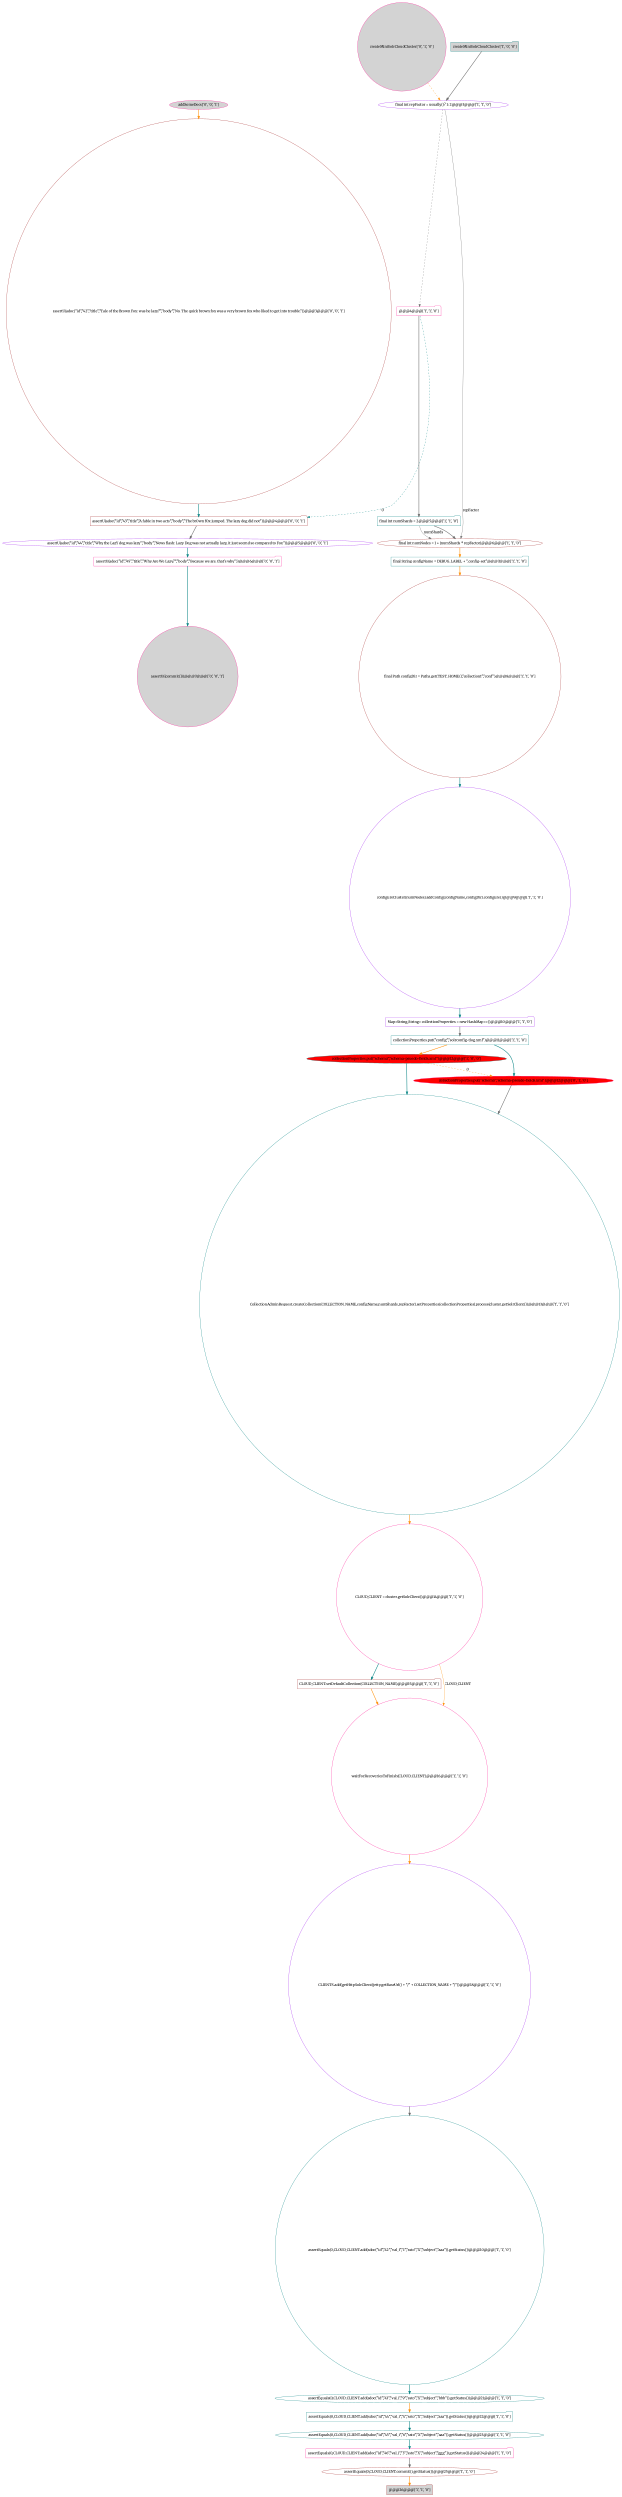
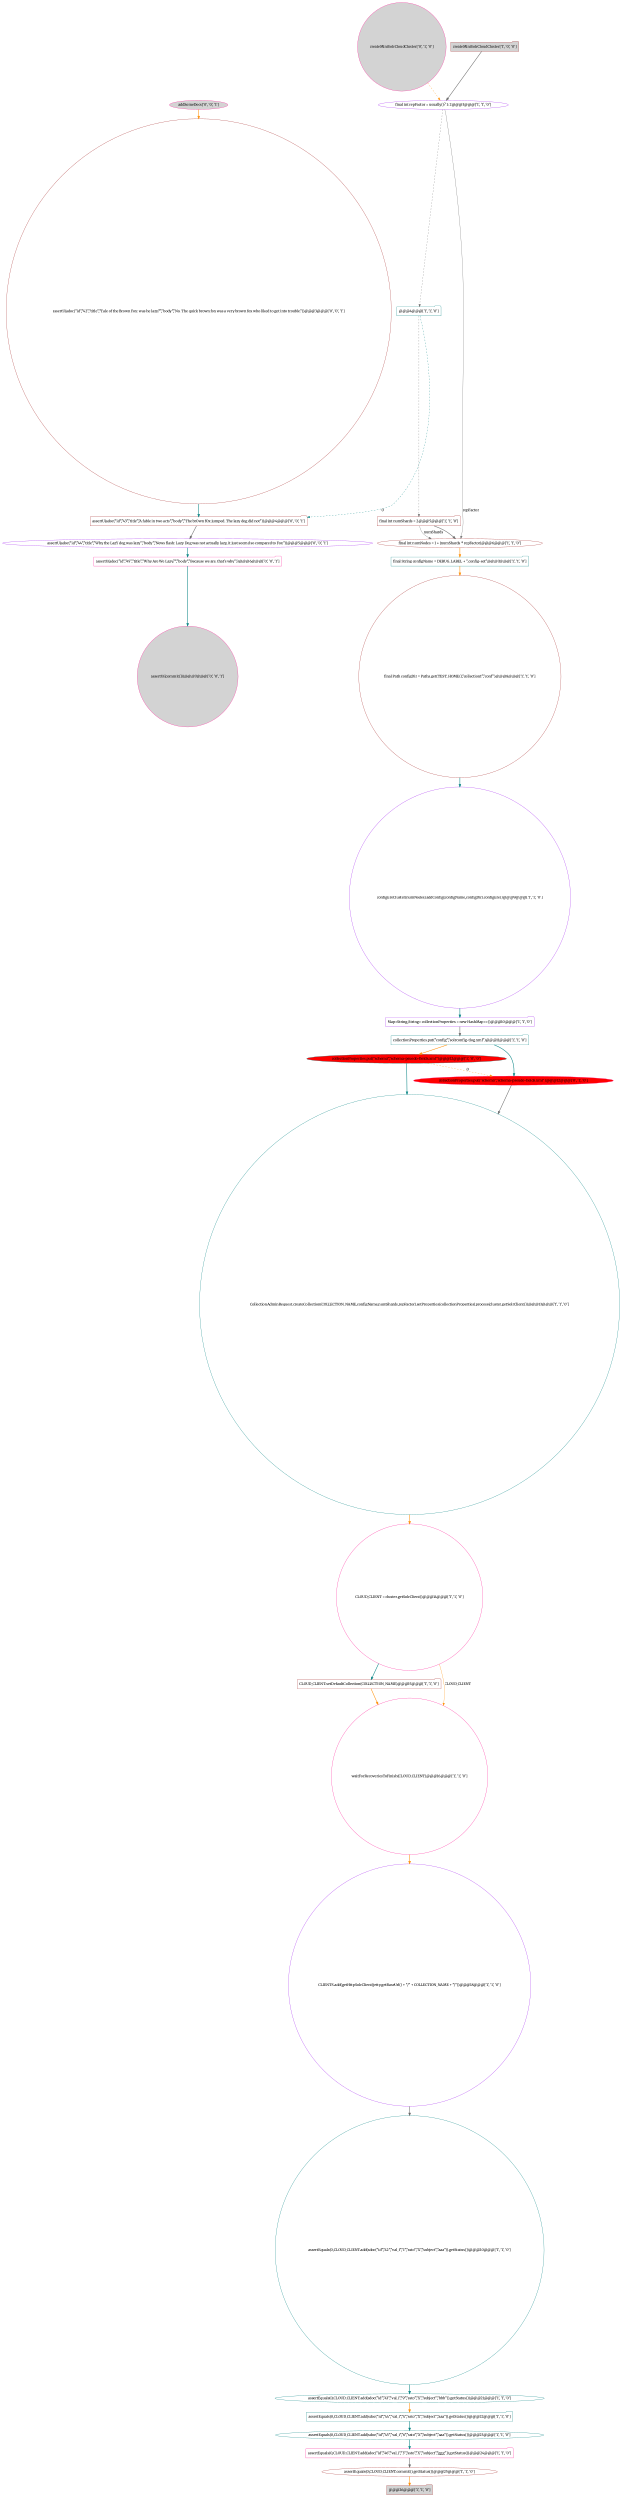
(485, 47) -> (485, 47)
(419, 311) -> (419, 311)
(419, 415) -> (419, 415)
(419, 521) -> (419, 521)
